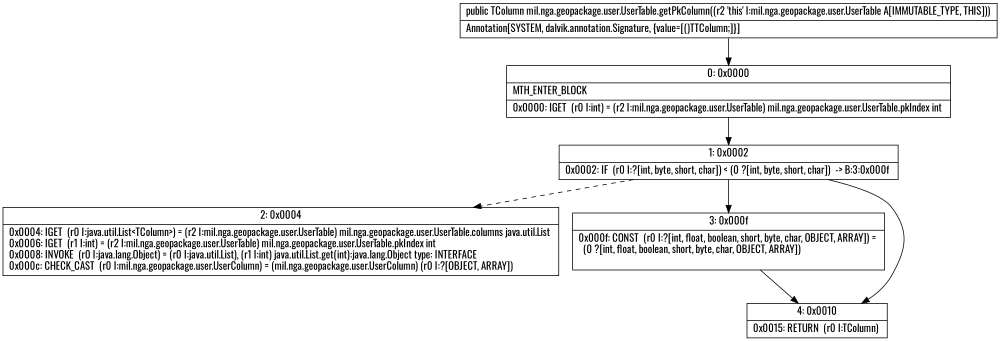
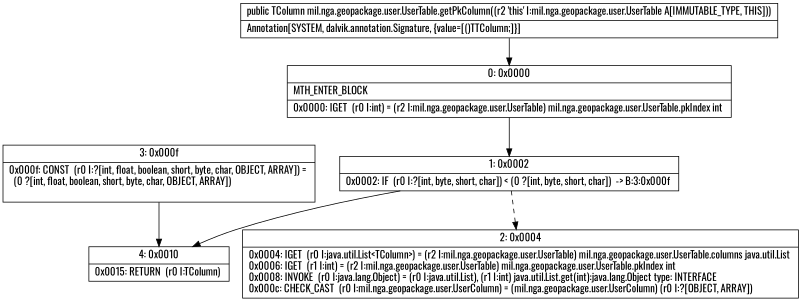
(729, 192) -> none
